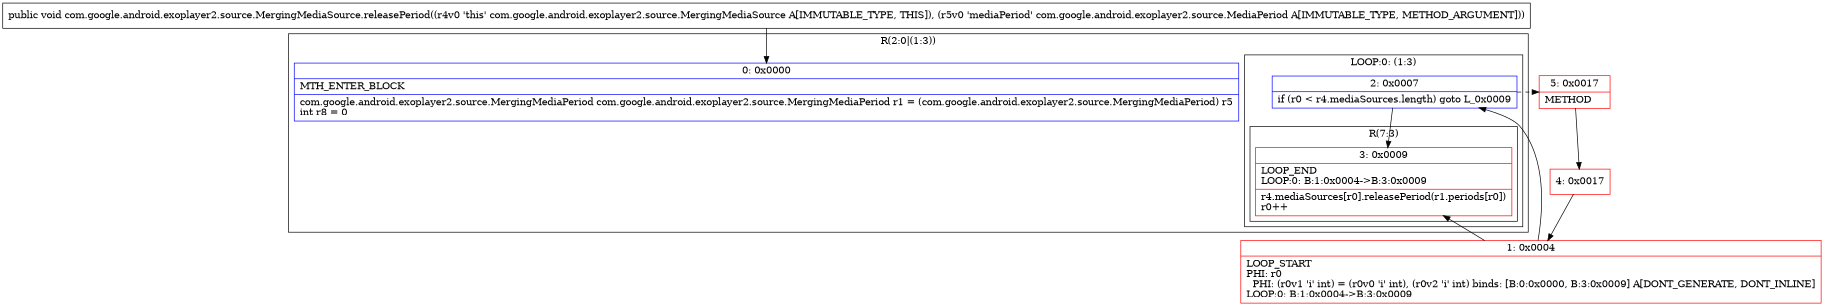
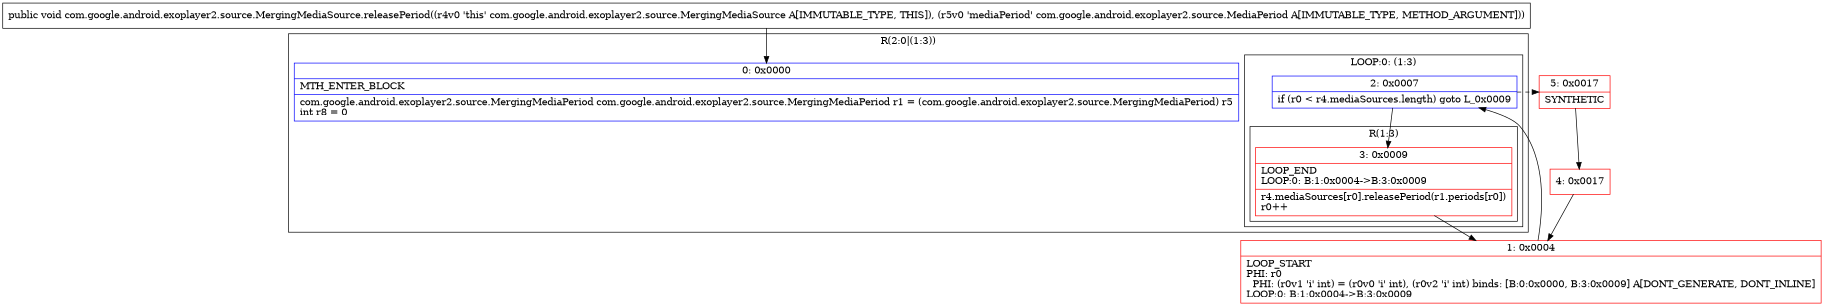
(1568, 100) -> (1575, 100)
(1384, 134) -> (1384, 134)
(1467, 230) -> (1452, 226)
